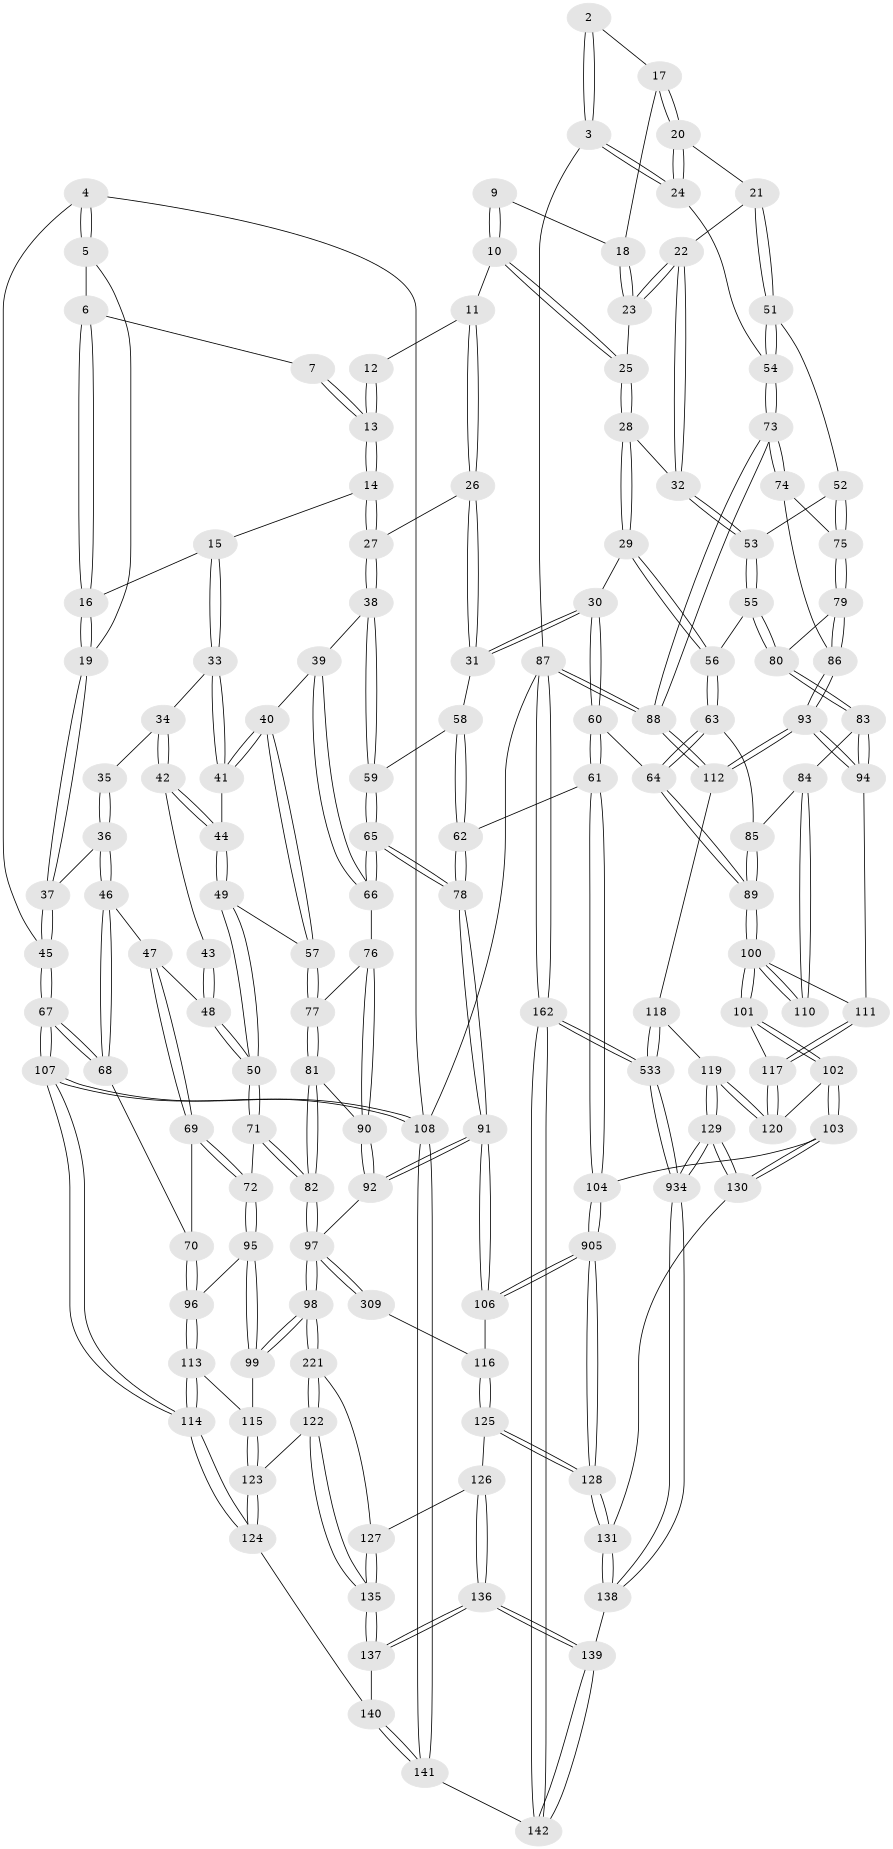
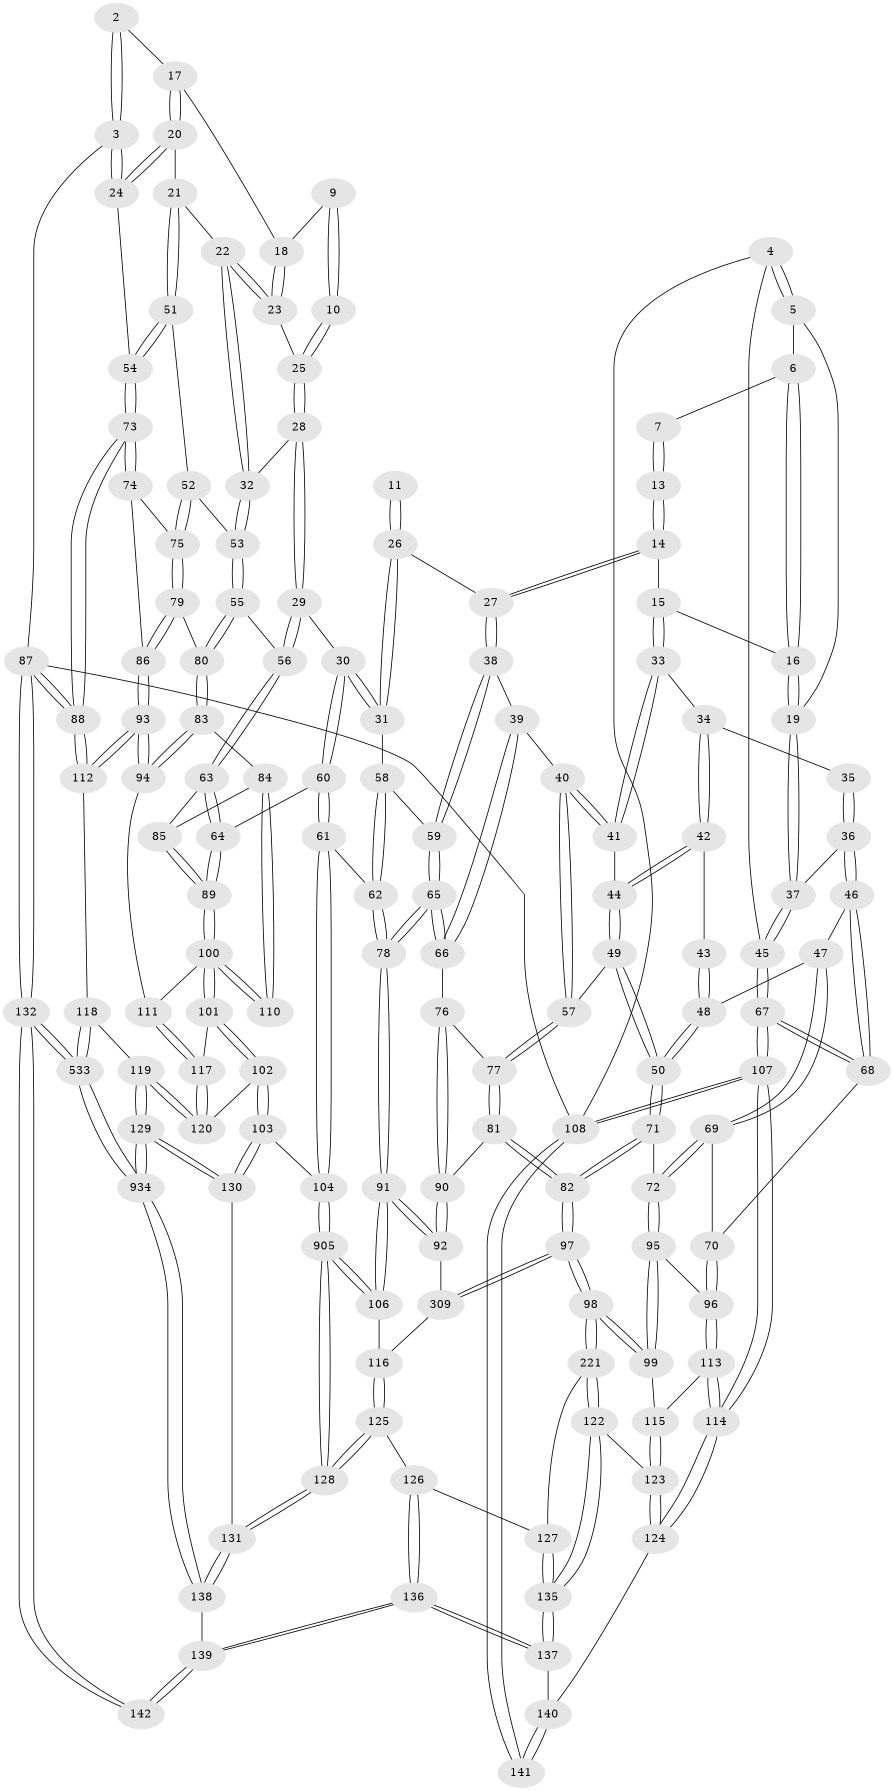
(484, 281) -> none
(371, 369) -> none
(544, 1012) -> (26, 1012)
(341, 1217) -> (441, 1276)
(482, 1802) -> none
